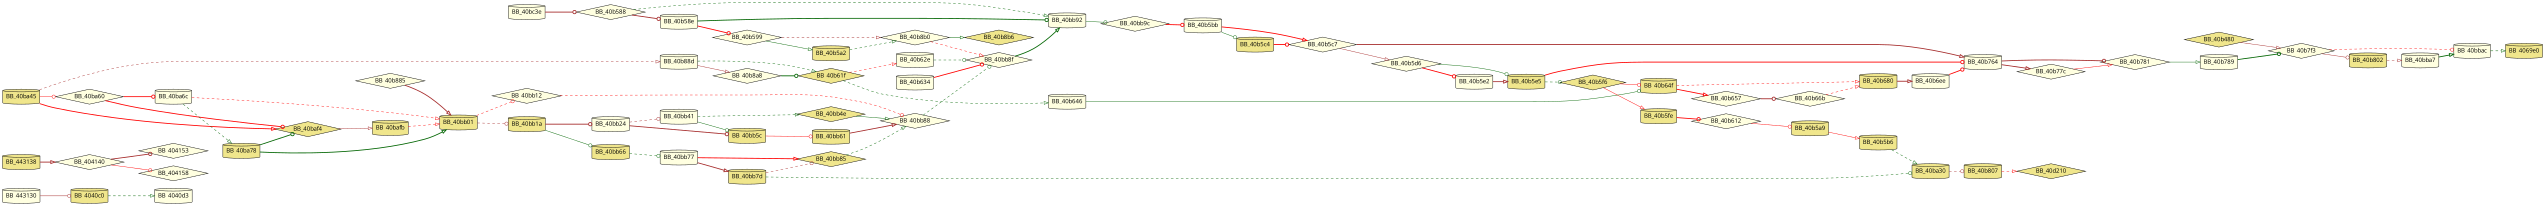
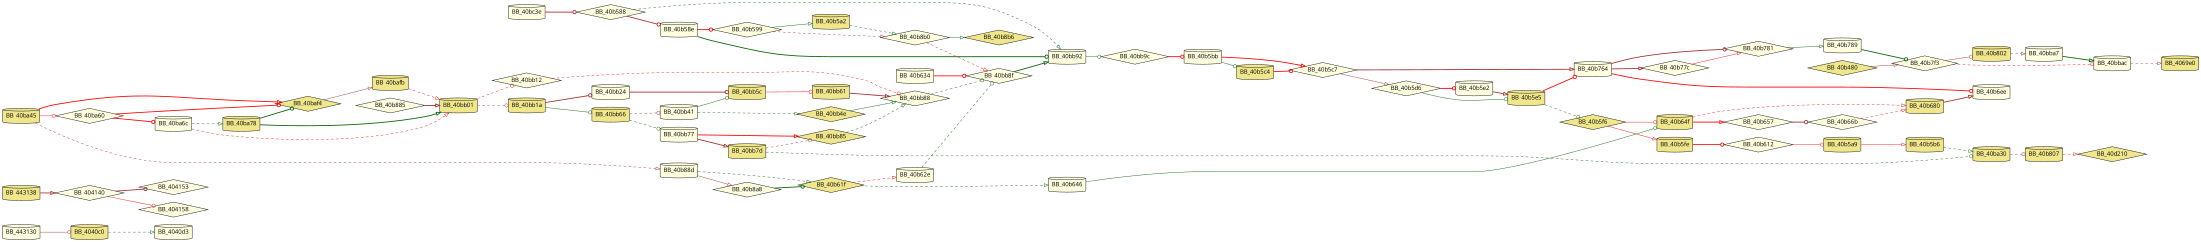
(2496, 51) -> (2144, 63)
(1955, 72) -> (1790, 87)
(643, 121) -> (643, 113)
